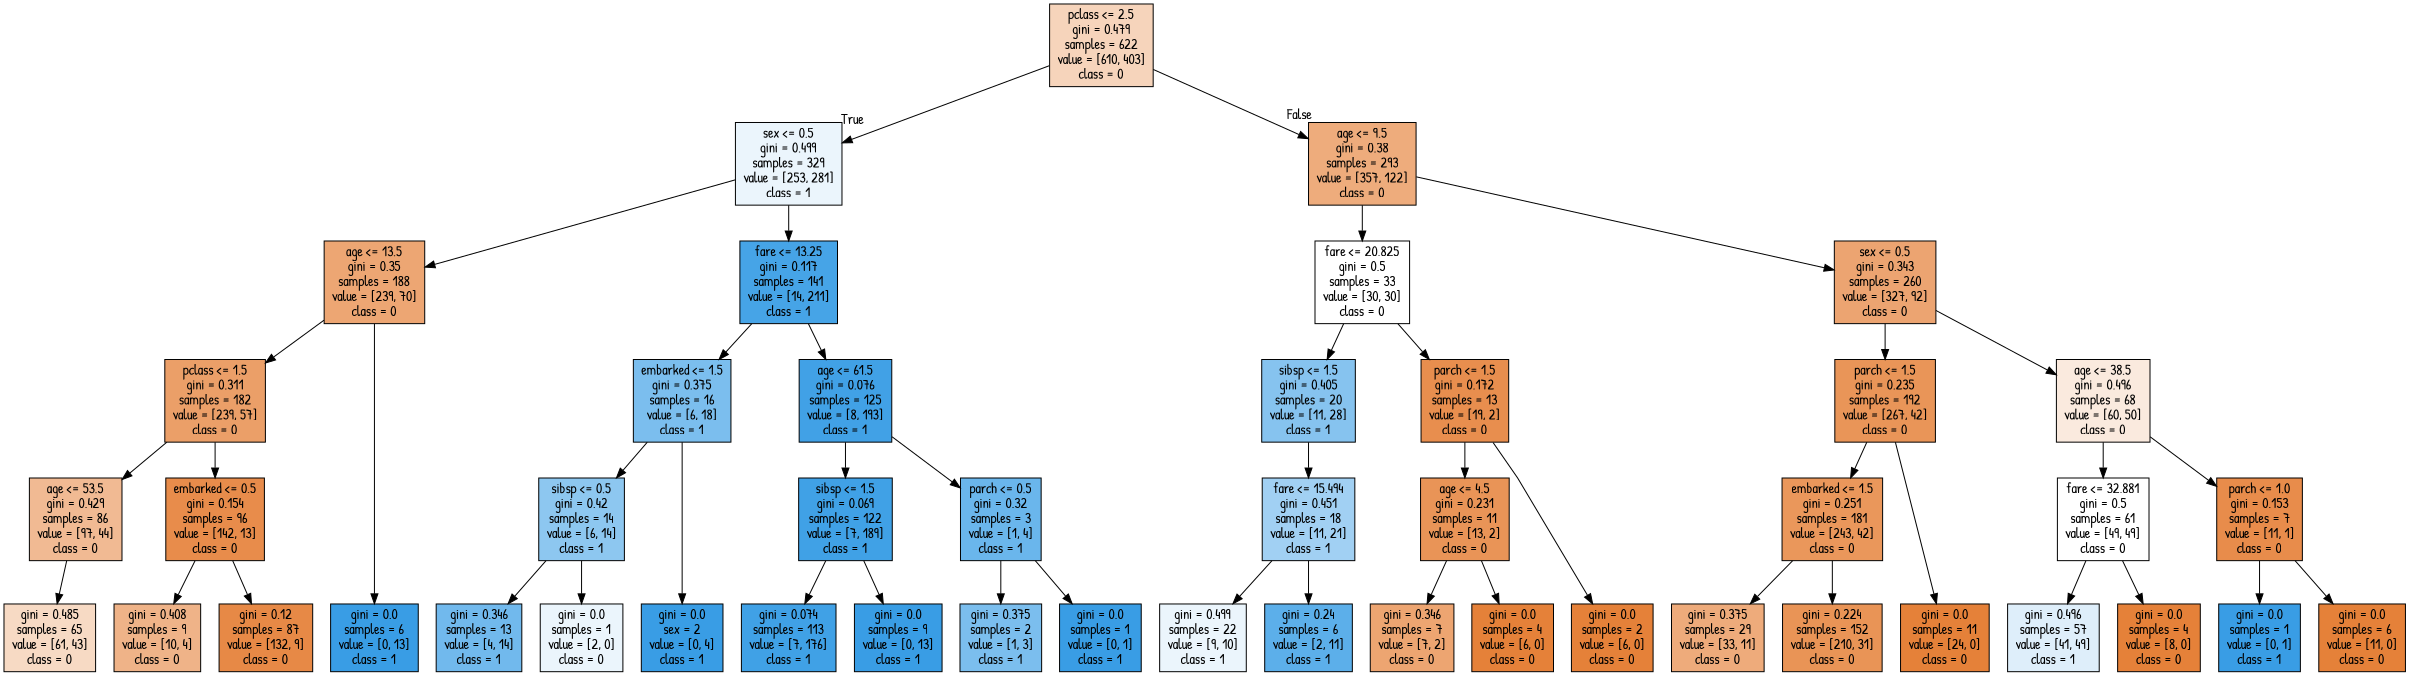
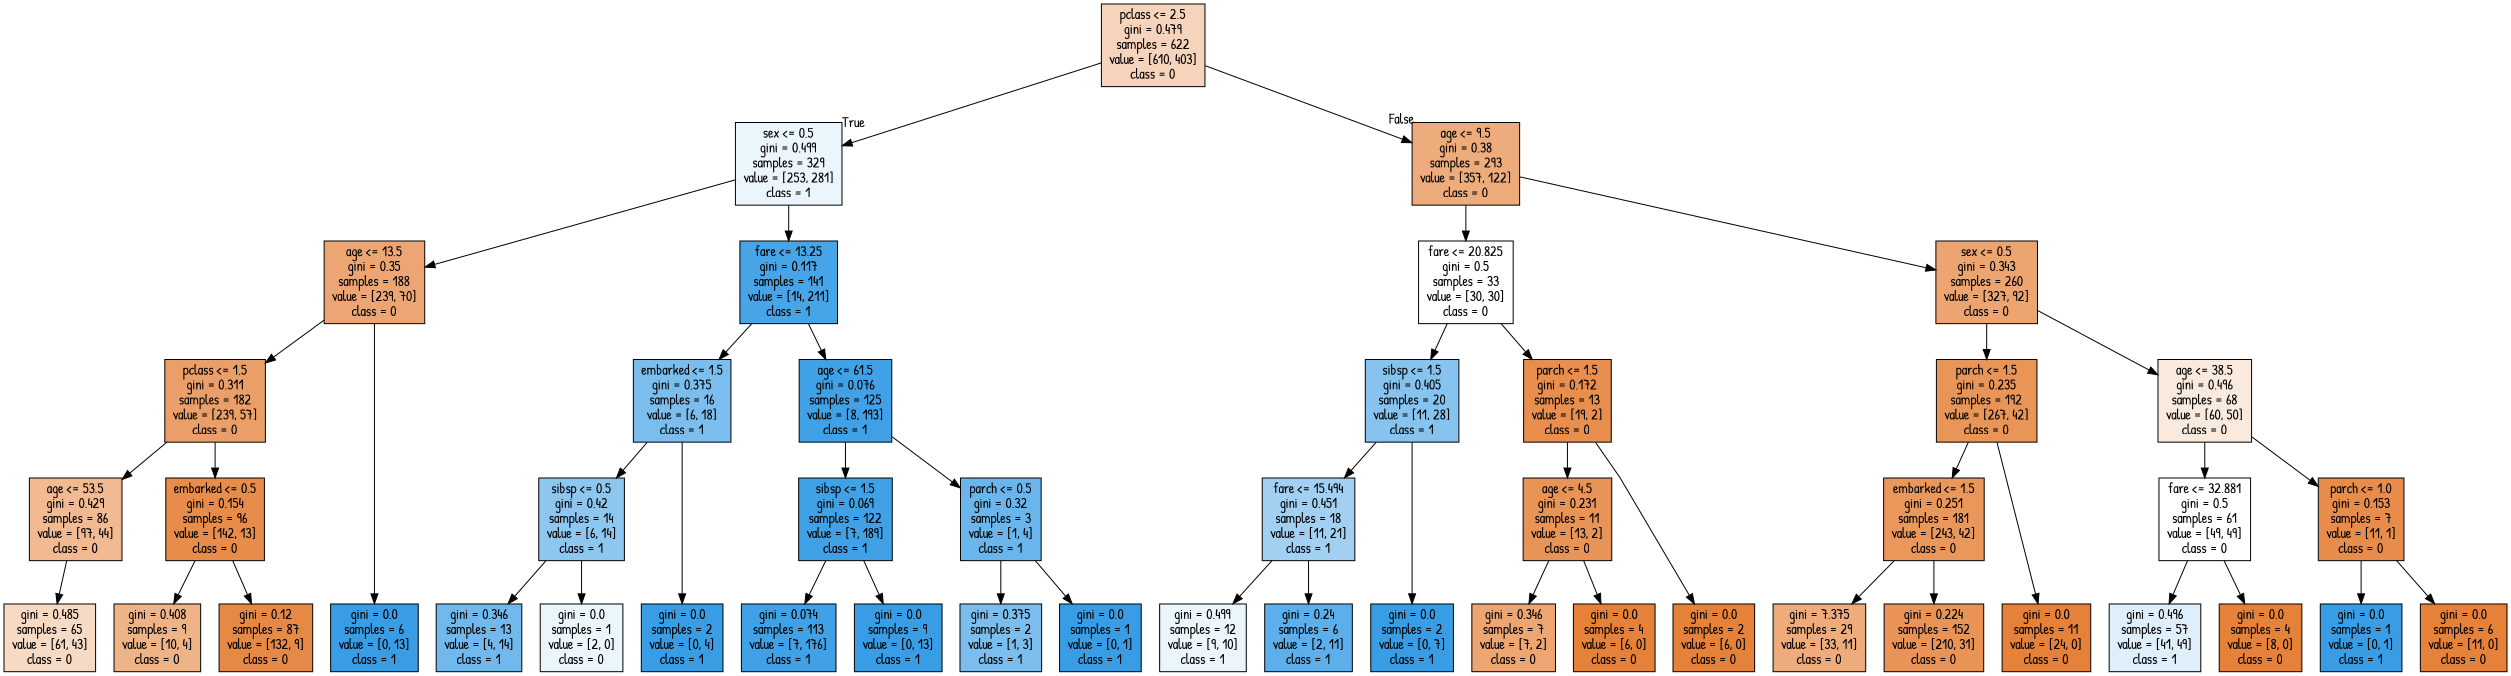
(682, 638) -> (682, 638)
(1203, 638) -> (1203, 638)
none -> (1412, 638)
(1718, 638) -> (1819, 638)
